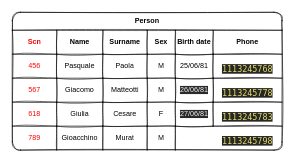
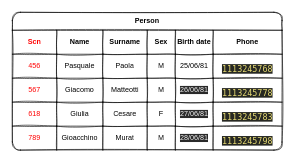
none -> (194, 138)
